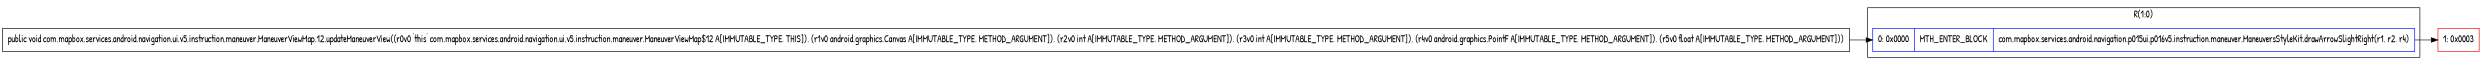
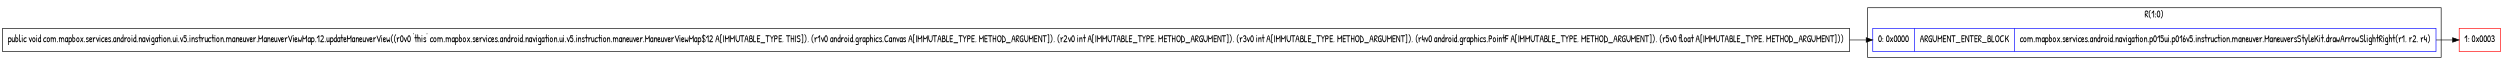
(1954, 40) -> (1965, 40)
